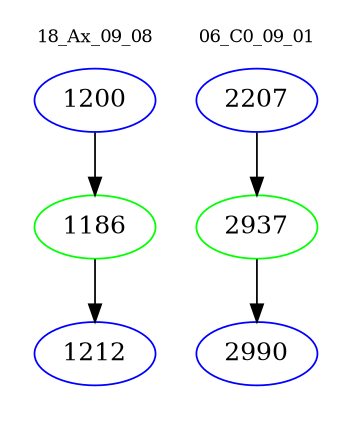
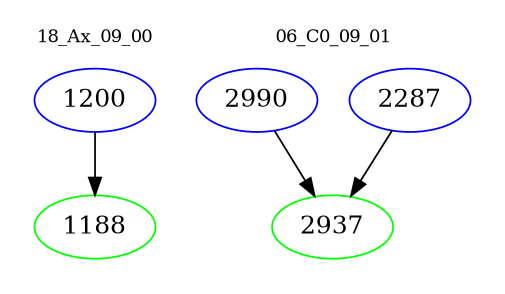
(95, 38) -> (95, 38)
(257, 100) -> (410, 100)
(95, 227) -> (95, 227)
(257, 282) -> (290, 156)
(95, 354) -> none
